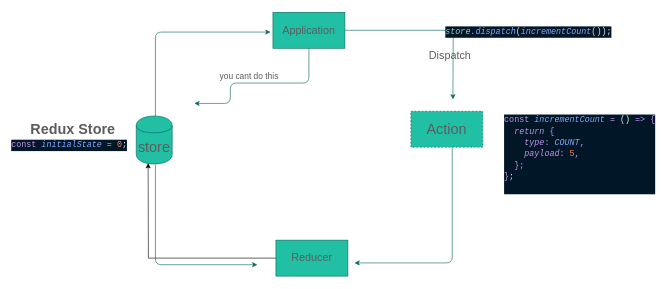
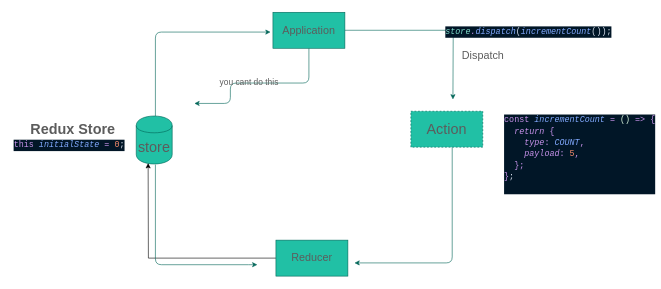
(450, 56) -> (483, 56)
(249, 76) -> (249, 82)
(69, 146) -> (69, 146)
